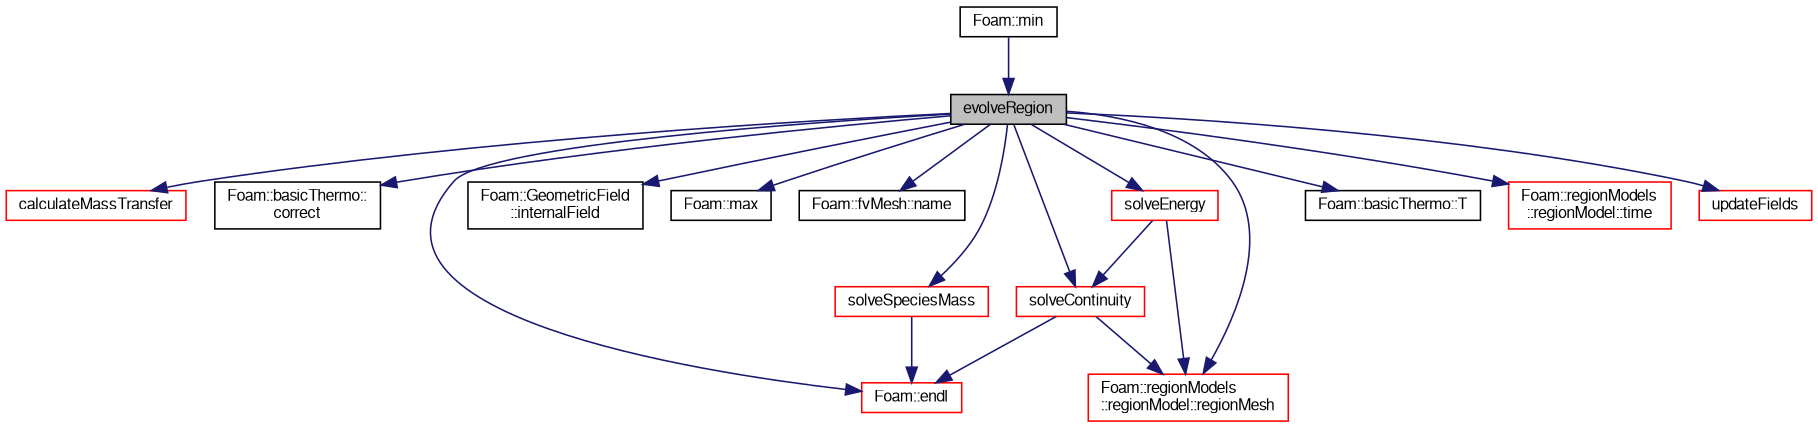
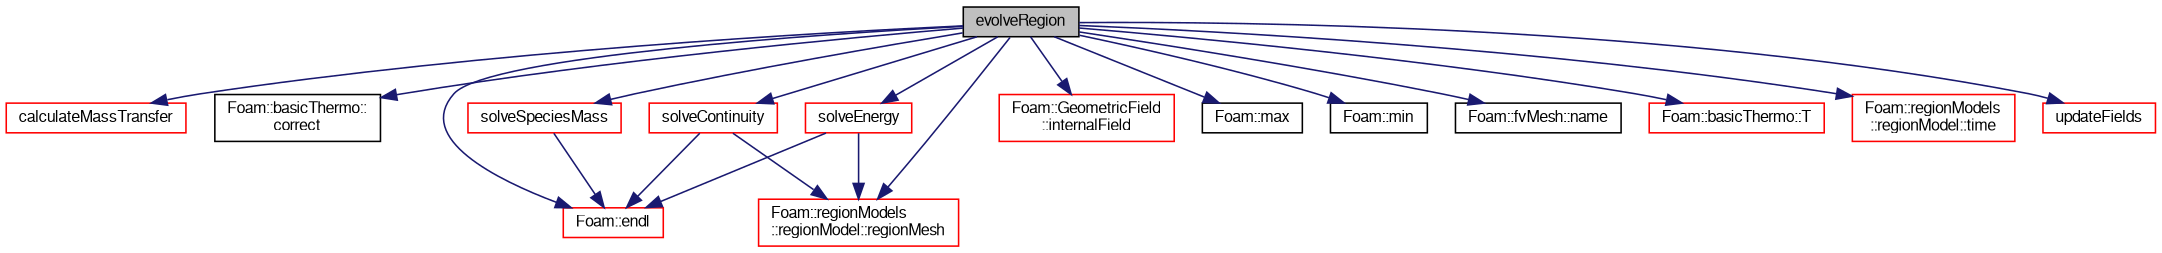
(1009, 58) -> (1205, 64)
(555, 205) -> (1087, 118)
(1393, 205) -> (1737, 118)
(1128, 248) -> (743, 167)
